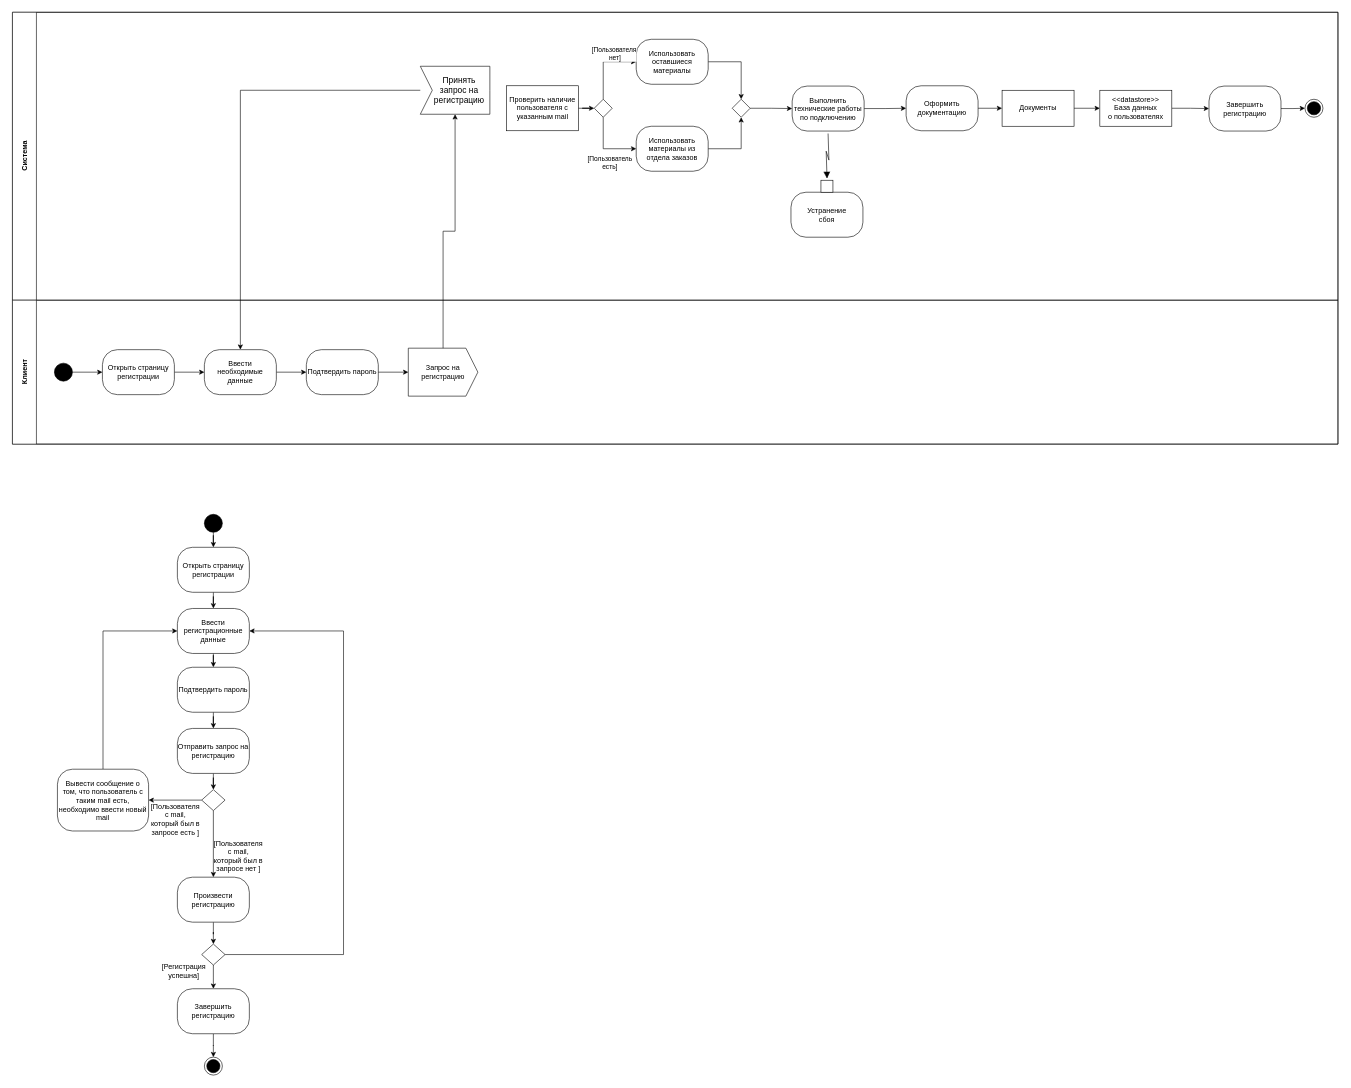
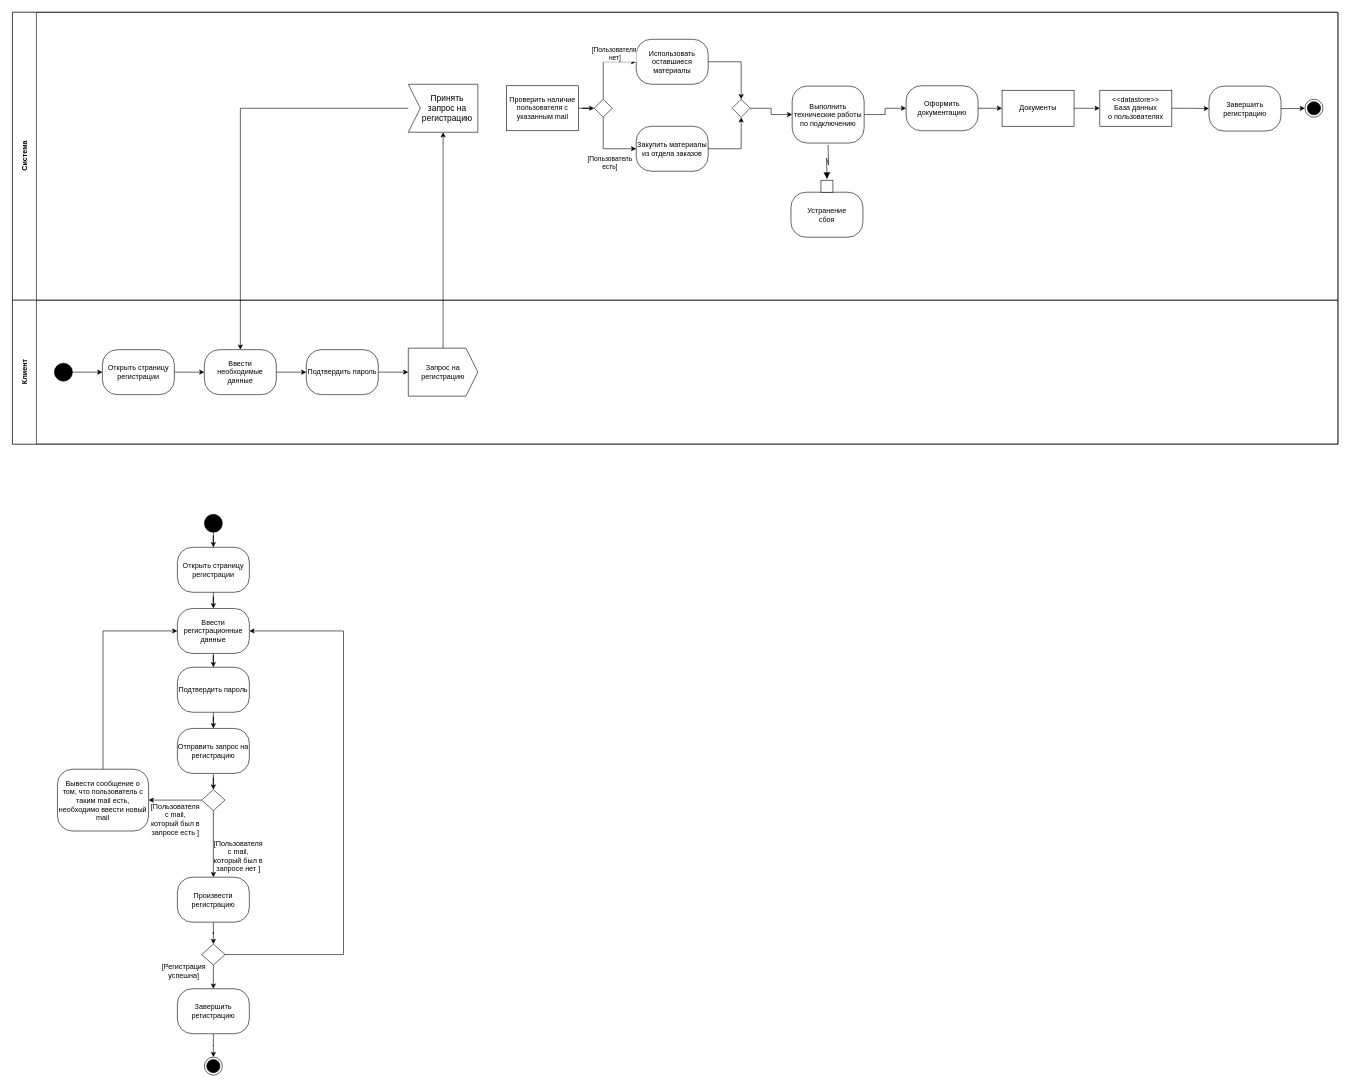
(455, 90) -> (443, 108)
(828, 109) -> (828, 115)
(672, 149) -> (672, 149)
